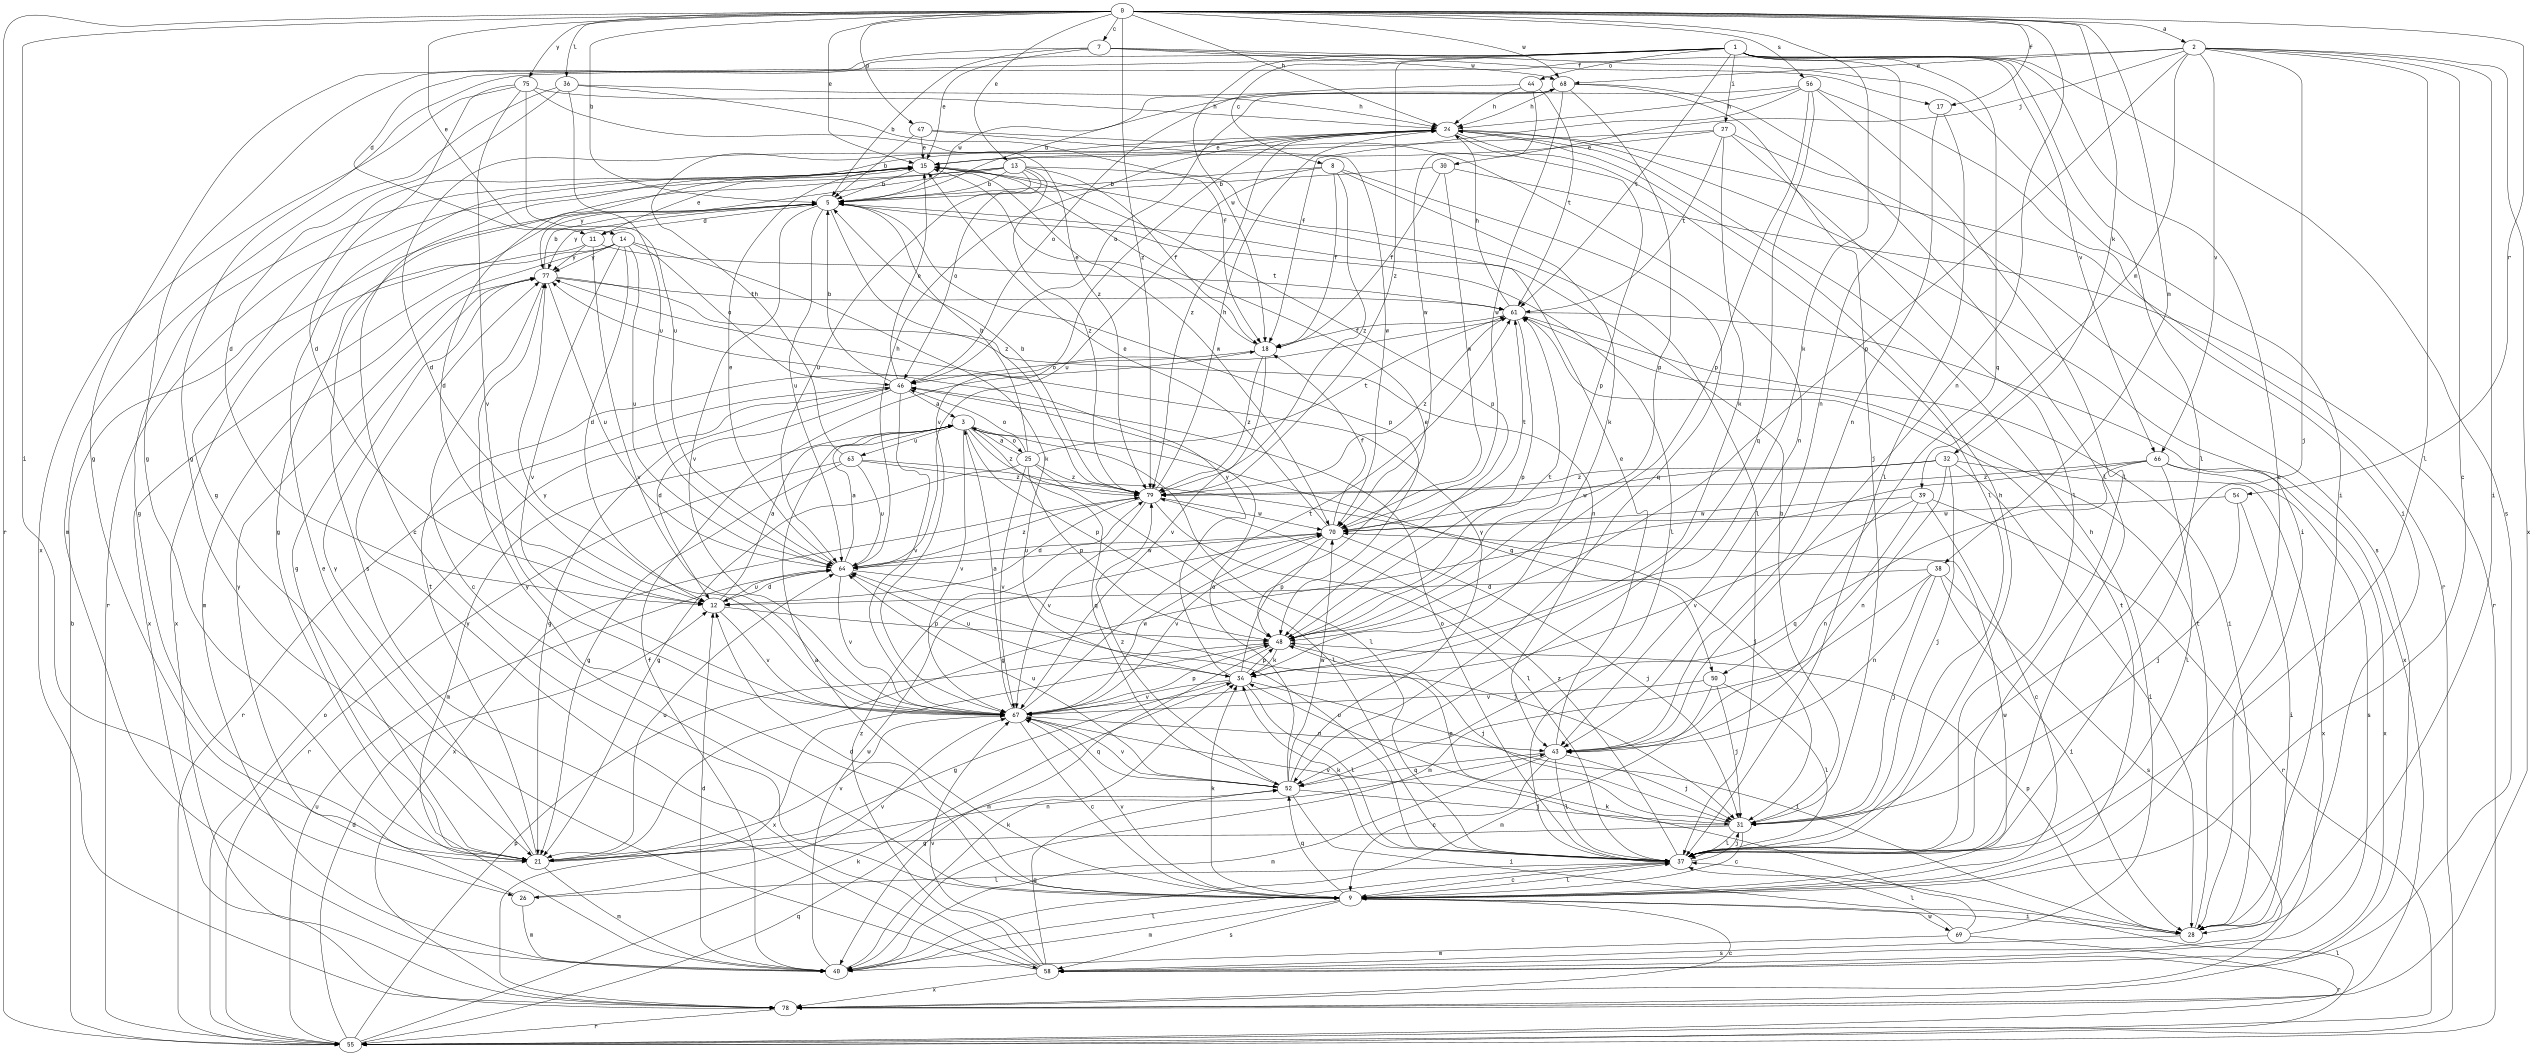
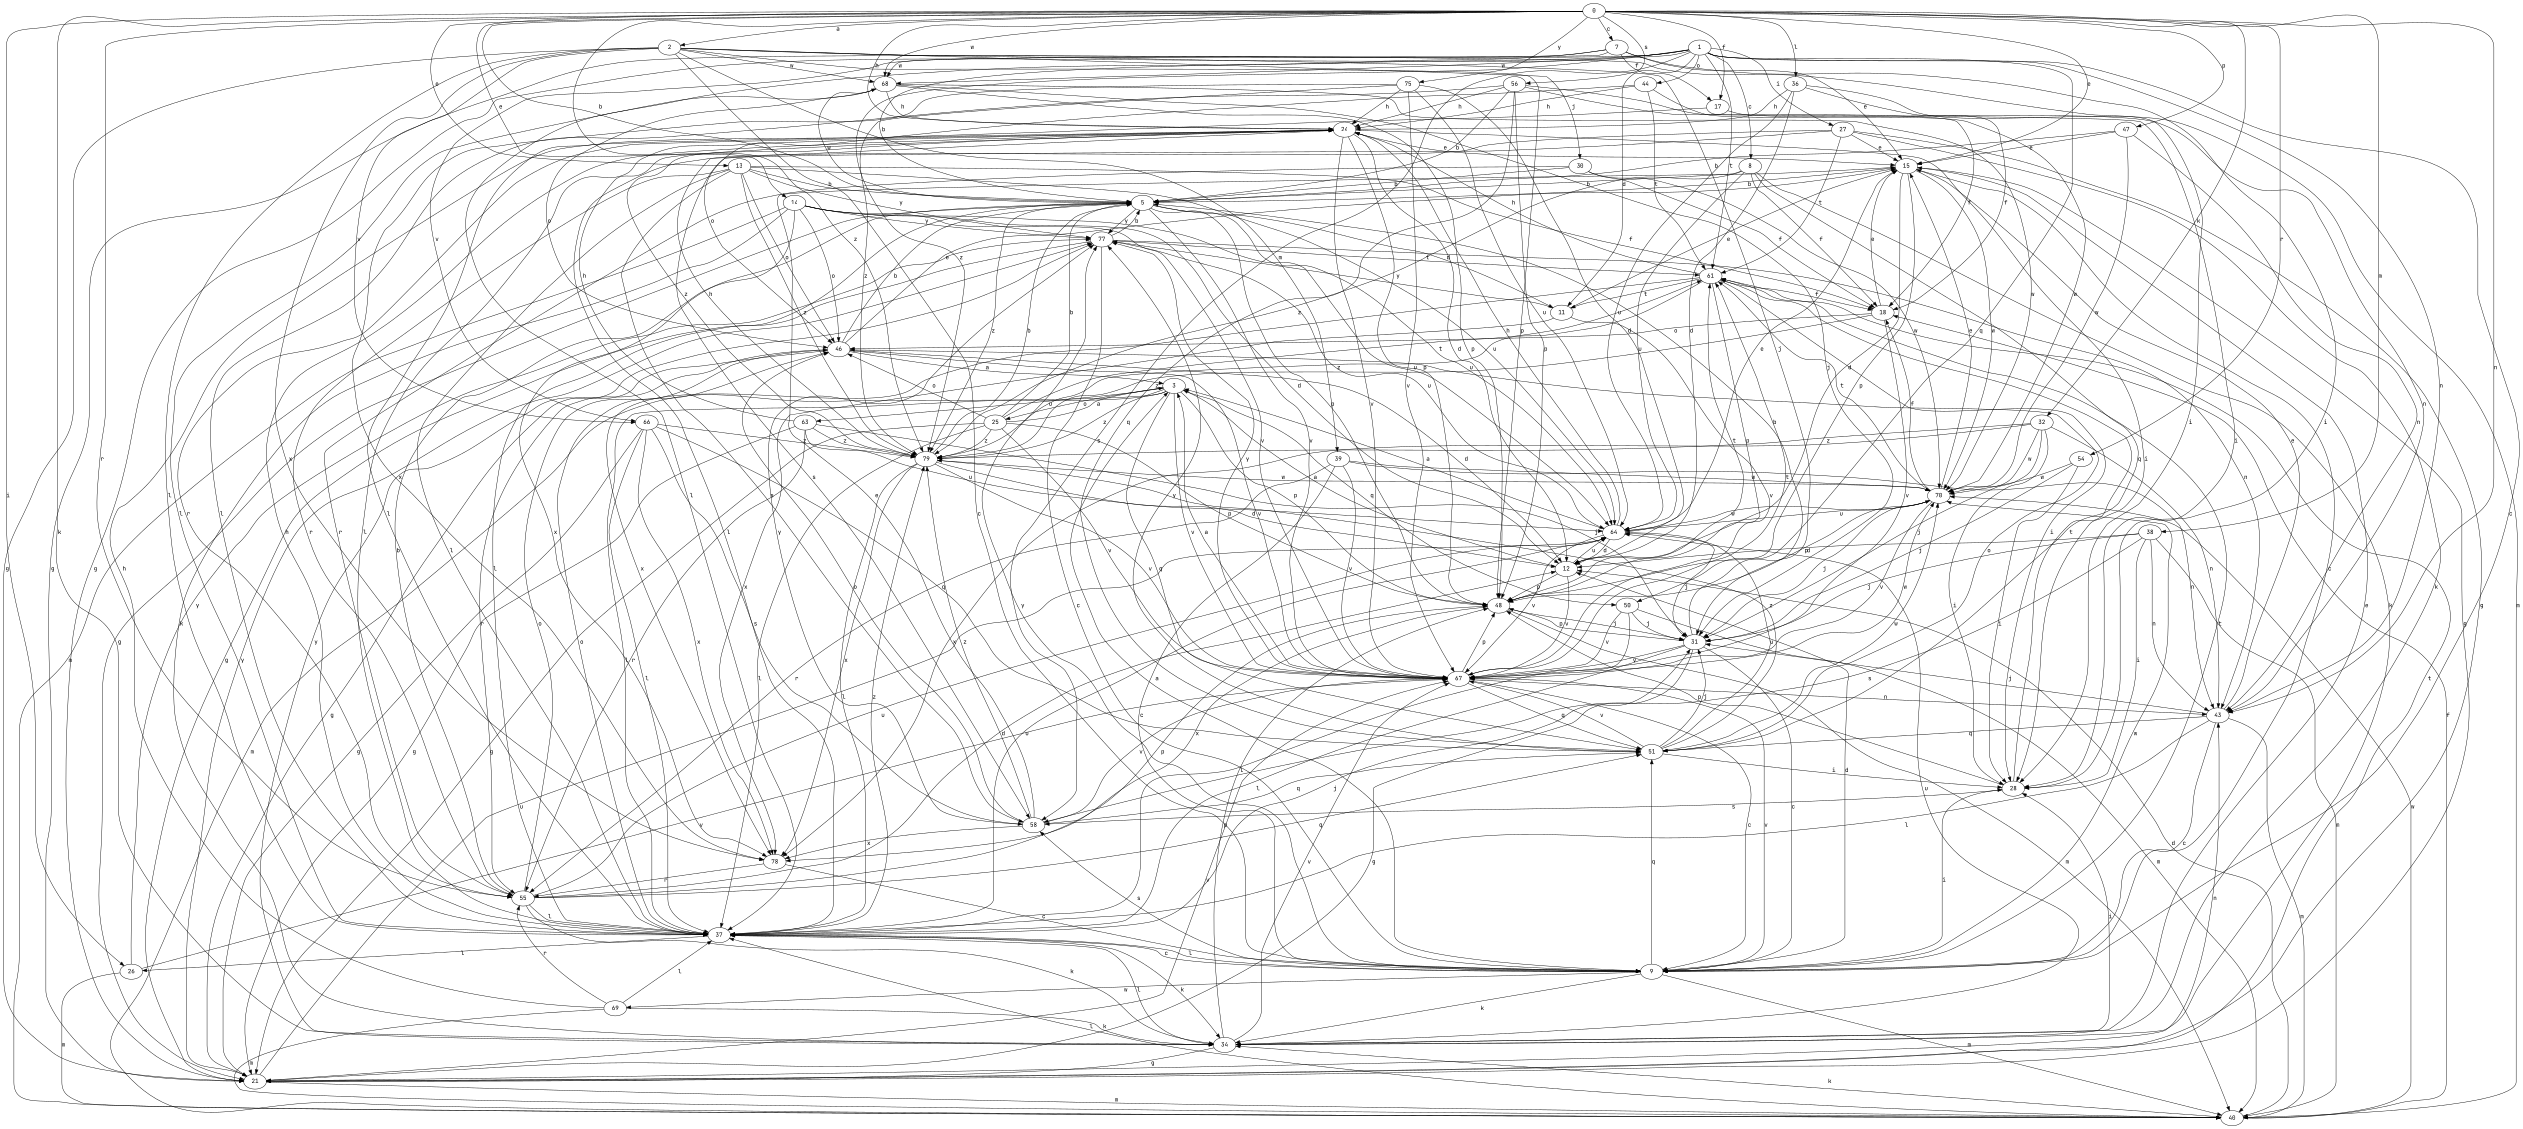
(1239, 79) -> (1394, 67)
(1050, 273) -> (1637, 293)
(994, 534) -> none
none -> (848, 580)
(1271, 661) -> none
(1289, 789) -> (1652, 752)
